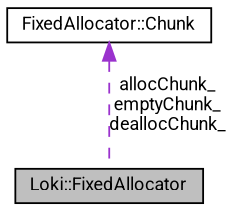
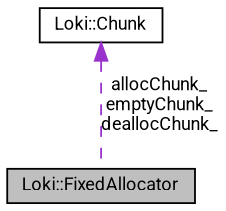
(109, 25) -> (101, 25)
